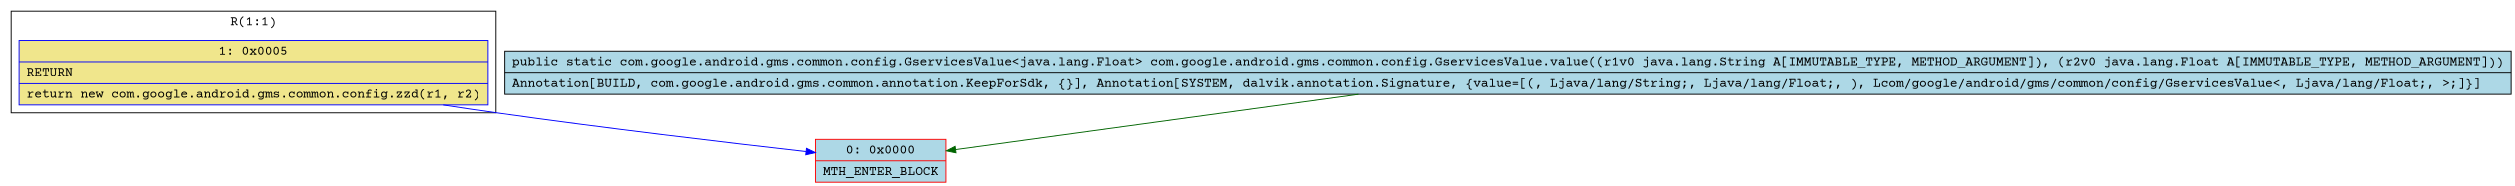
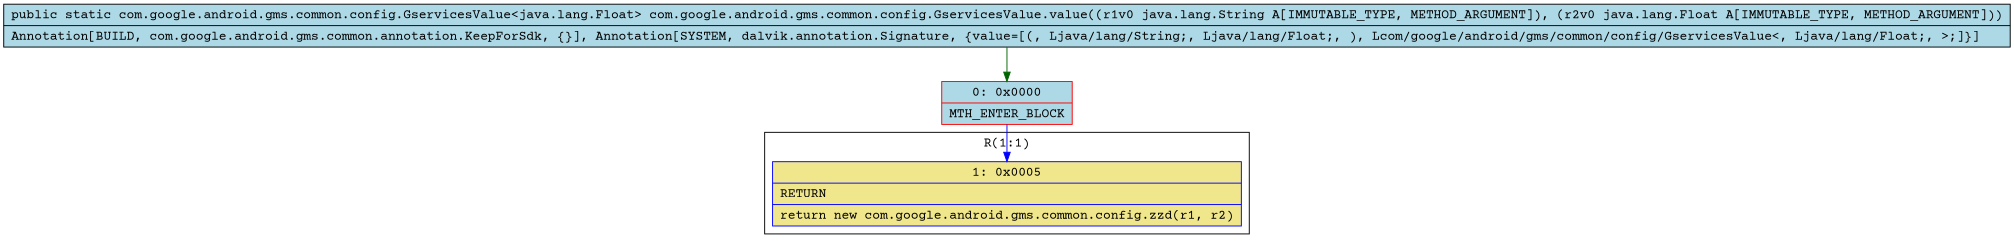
(624, 130) -> (1007, 138)
